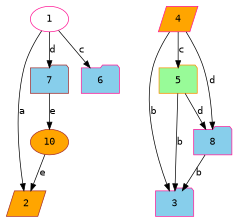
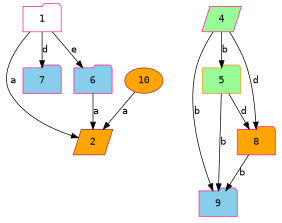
(49, 19) -> (42, 19)
(178, 19) -> (222, 19)
(82, 50) -> (74, 50)
(181, 50) -> (225, 50)
(49, 81) -> (42, 81)
(49, 108) -> none
none -> (93, 108)
(213, 142) -> (256, 142)
(43, 173) -> (125, 111)
(175, 204) -> (218, 204)
